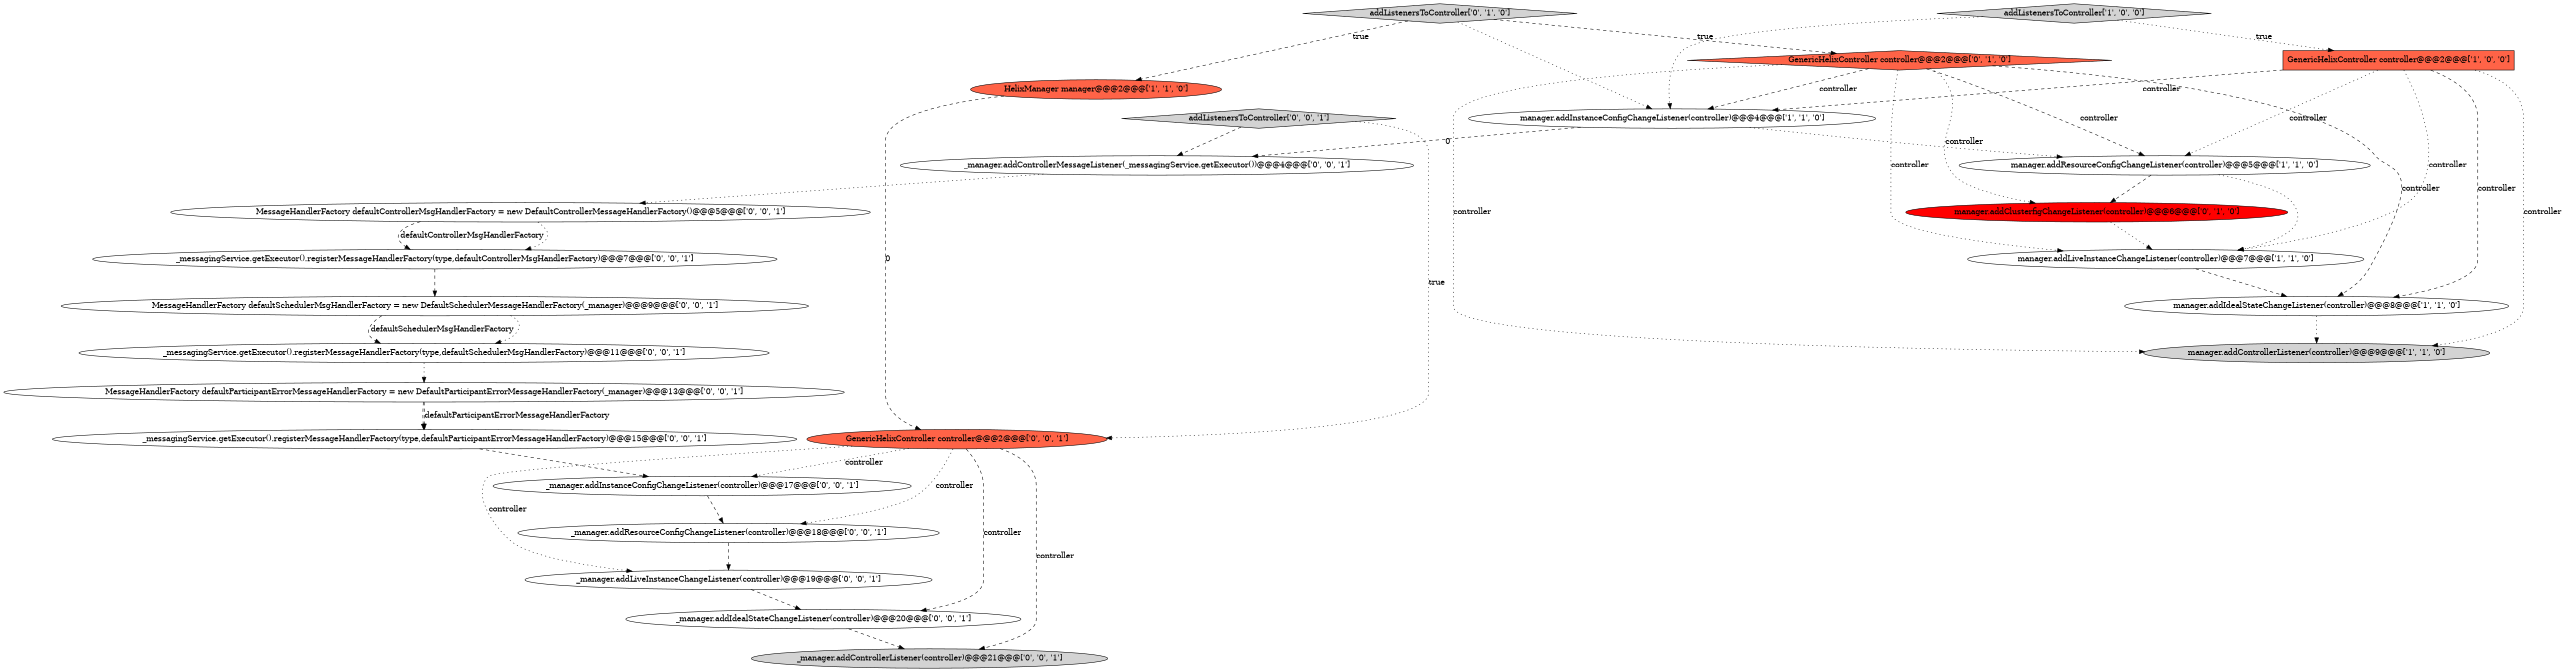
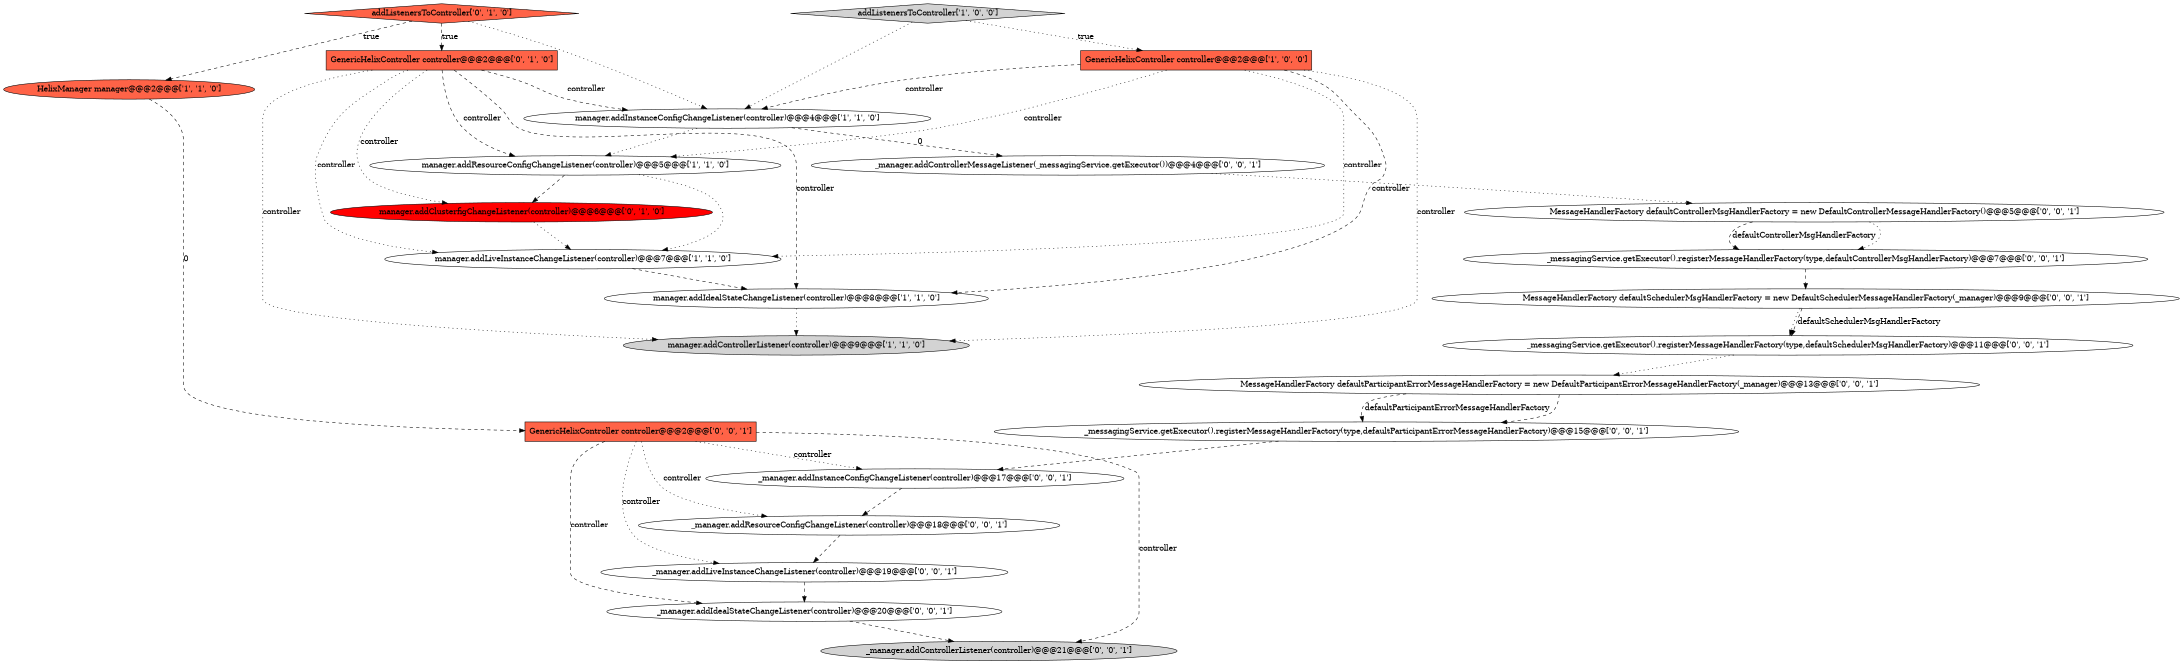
(1440, 13) -> (442, 13)
(1900, 60) -> (442, 60)
(1259, 119) -> none
(957, 439) -> (641, 432)
